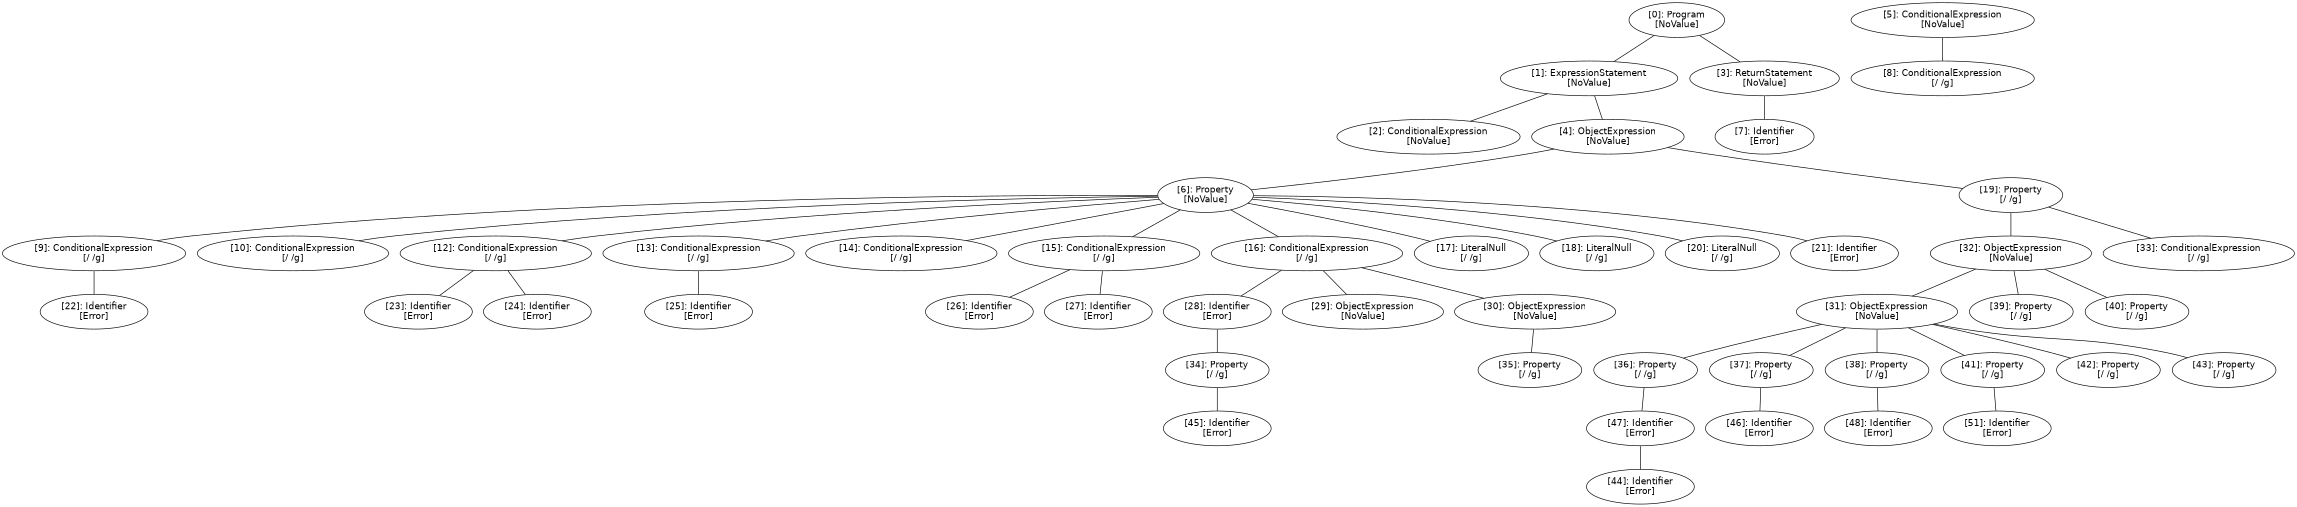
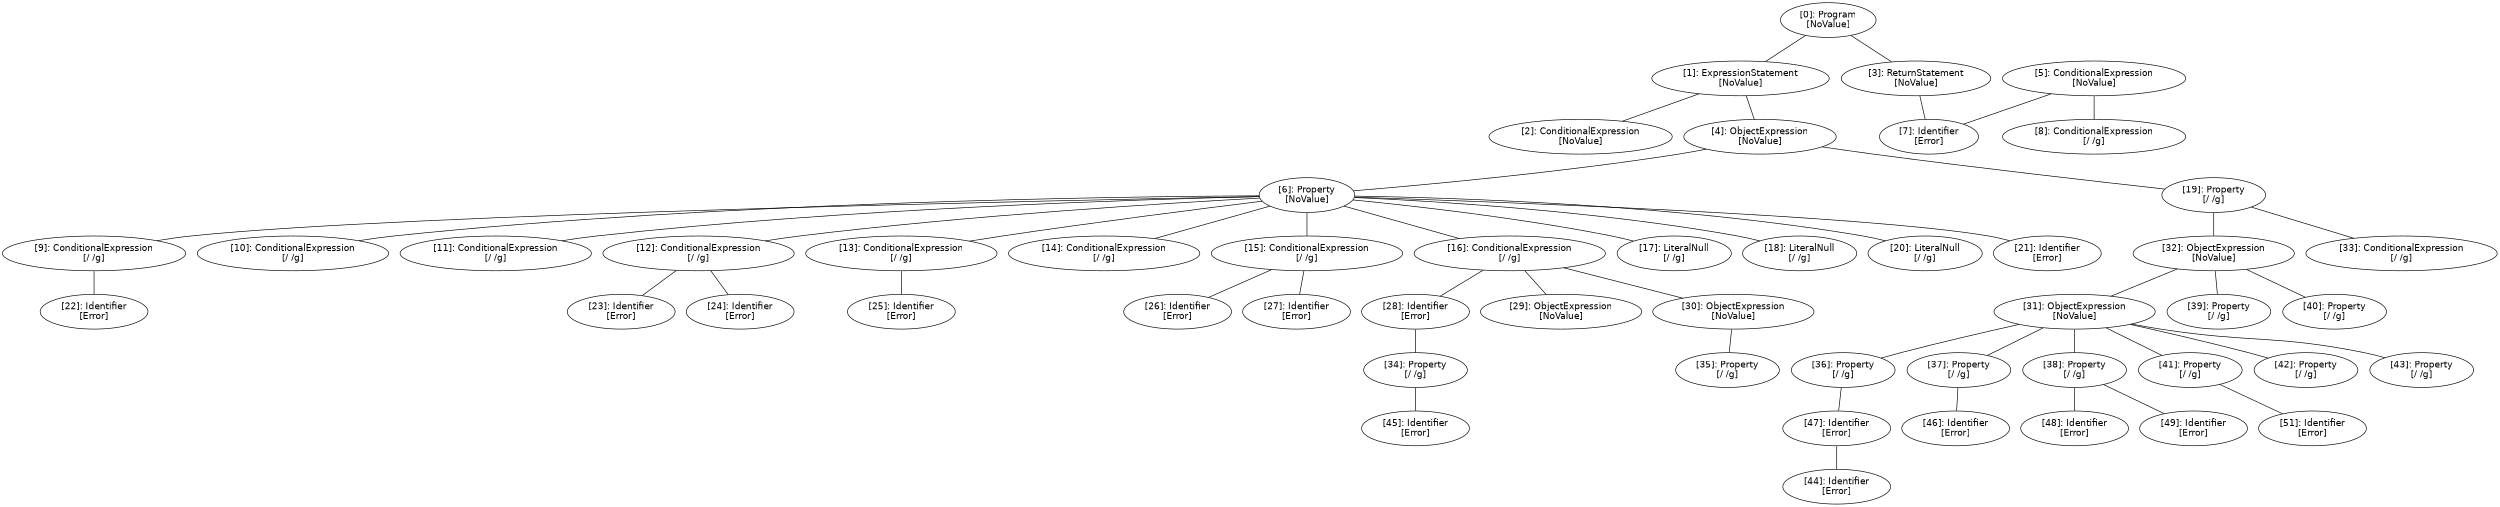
none -> (2007, 109)
none -> (496, 253)
none -> (2194, 428)
